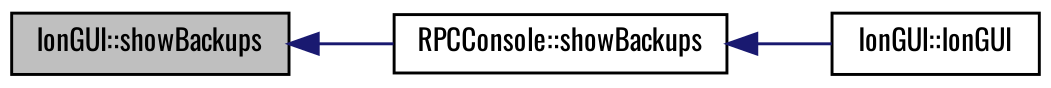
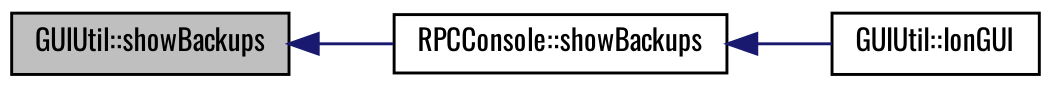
(150, 44) -> (150, 44)
(936, 44) -> (936, 44)
